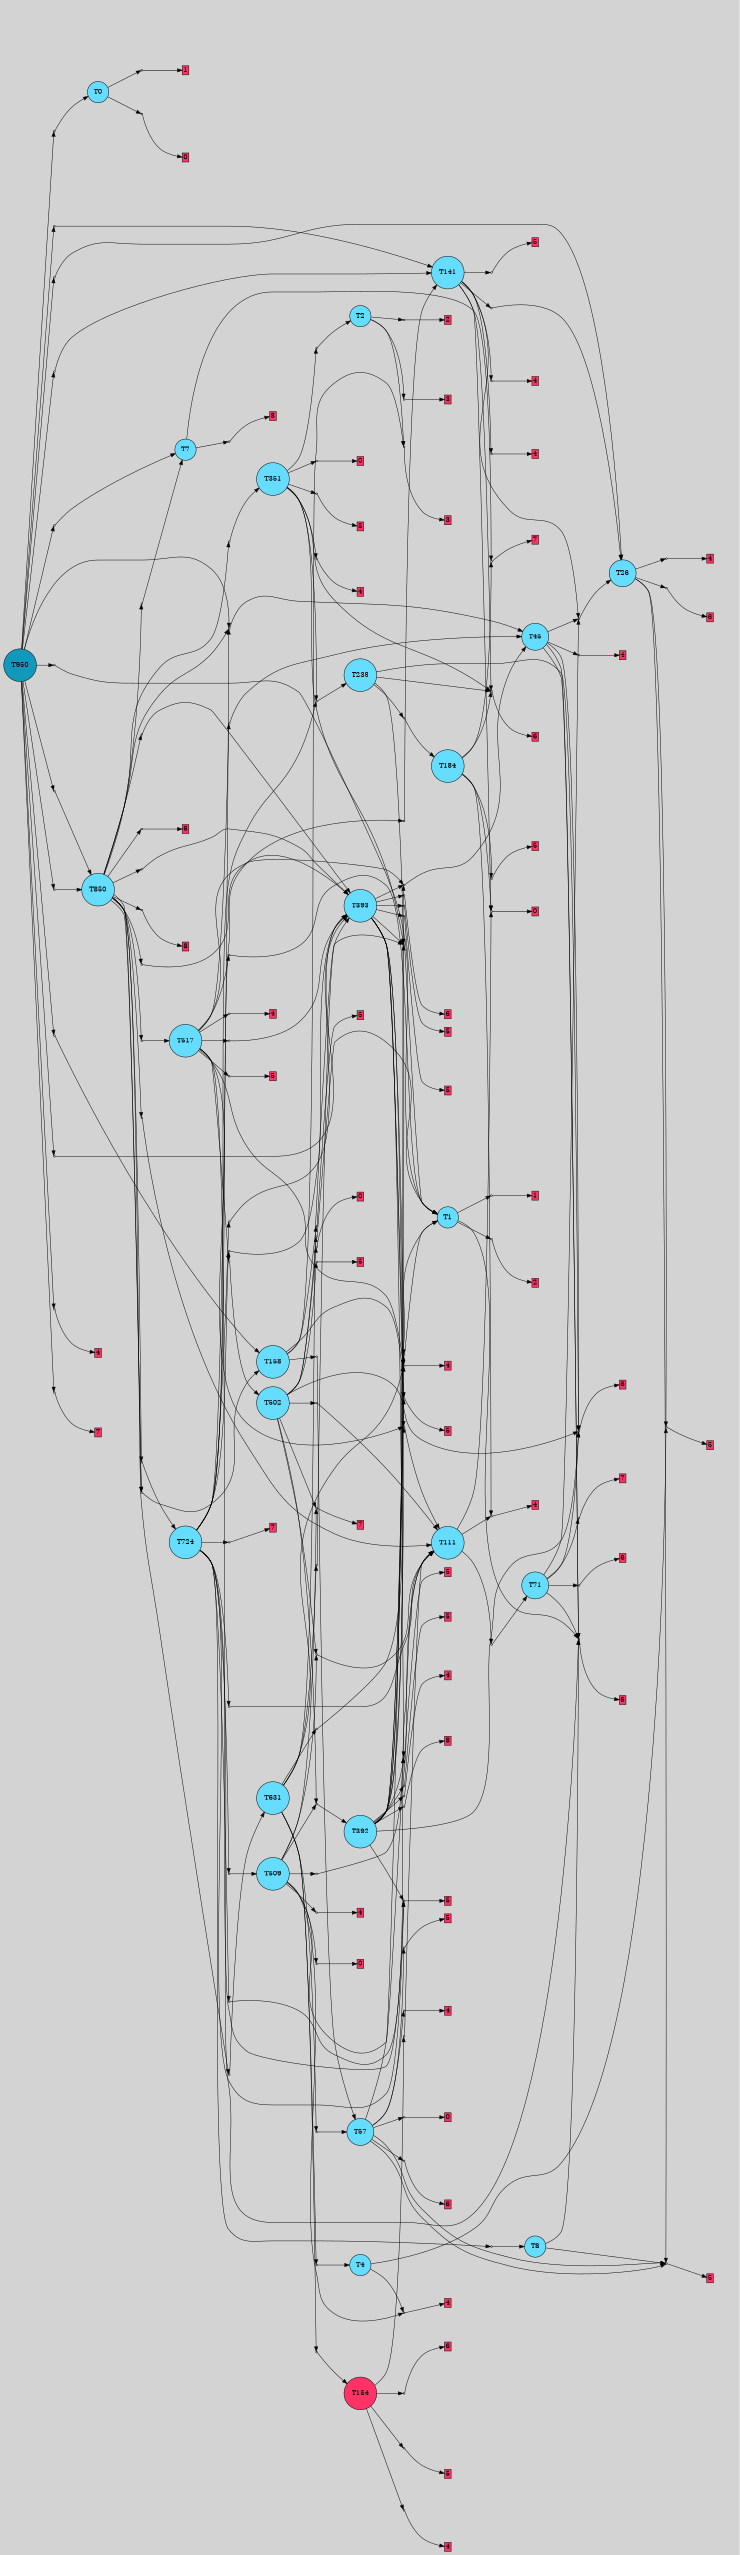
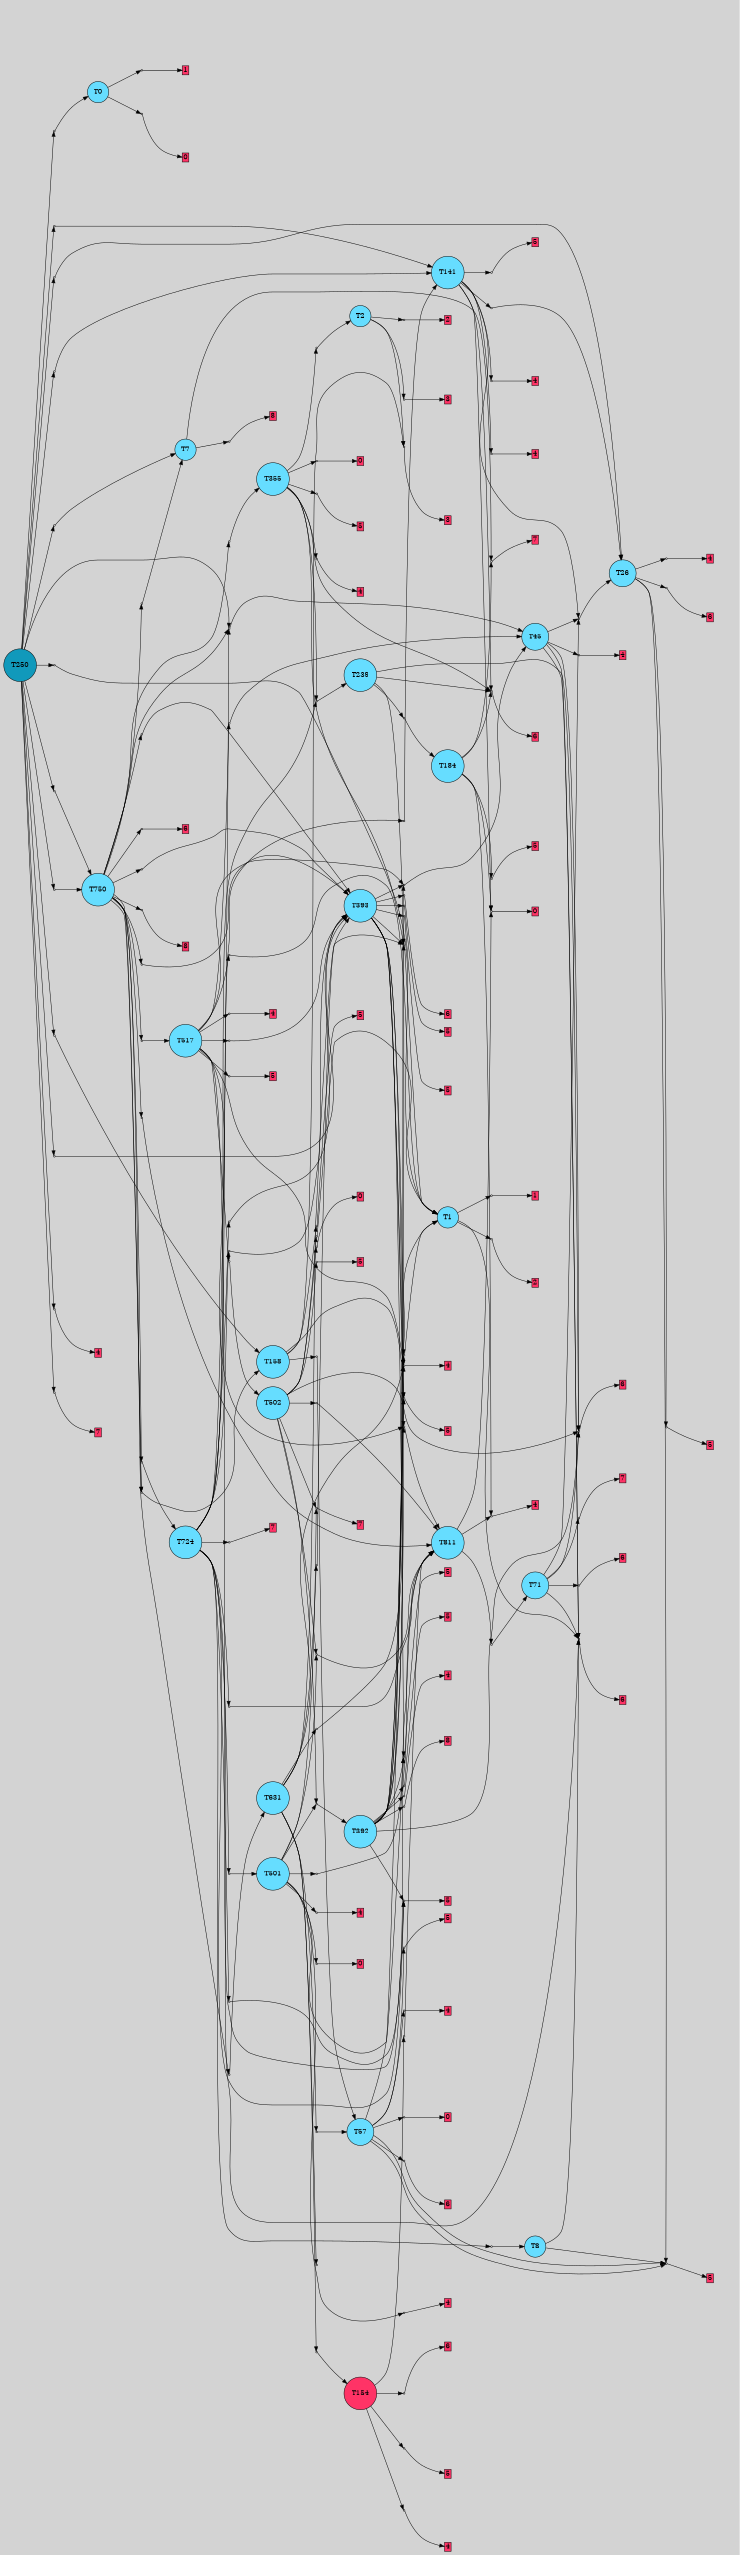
(273, 479) -> (273, 479)
(20, 665) -> (20, 665)
(98, 890) -> (98, 890)
(448, 1543) -> (448, 1543)
(273, 1874) -> (273, 1874)
(360, 2265) -> none
